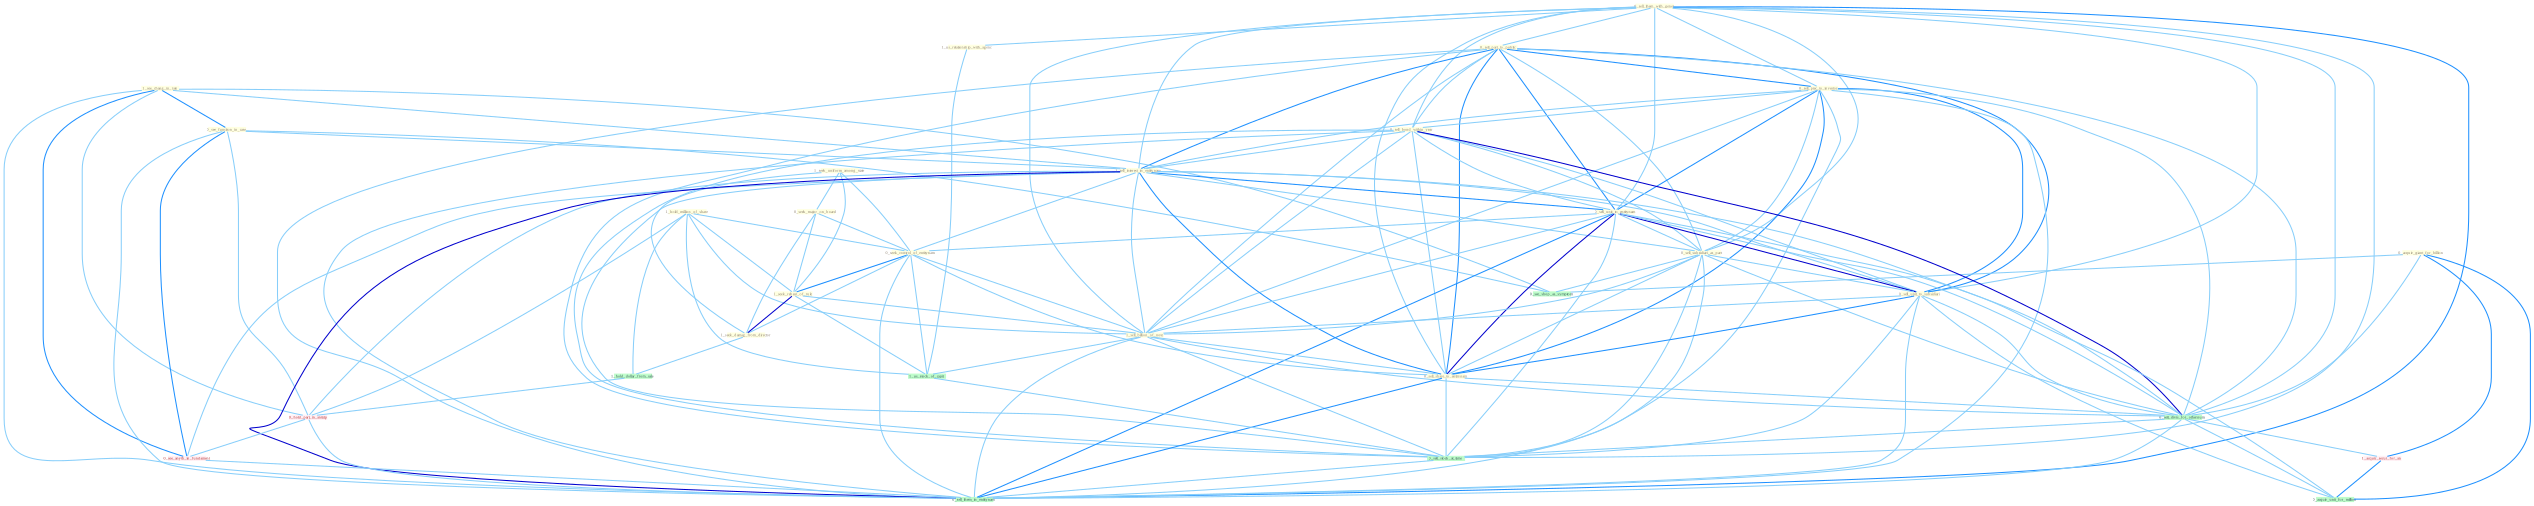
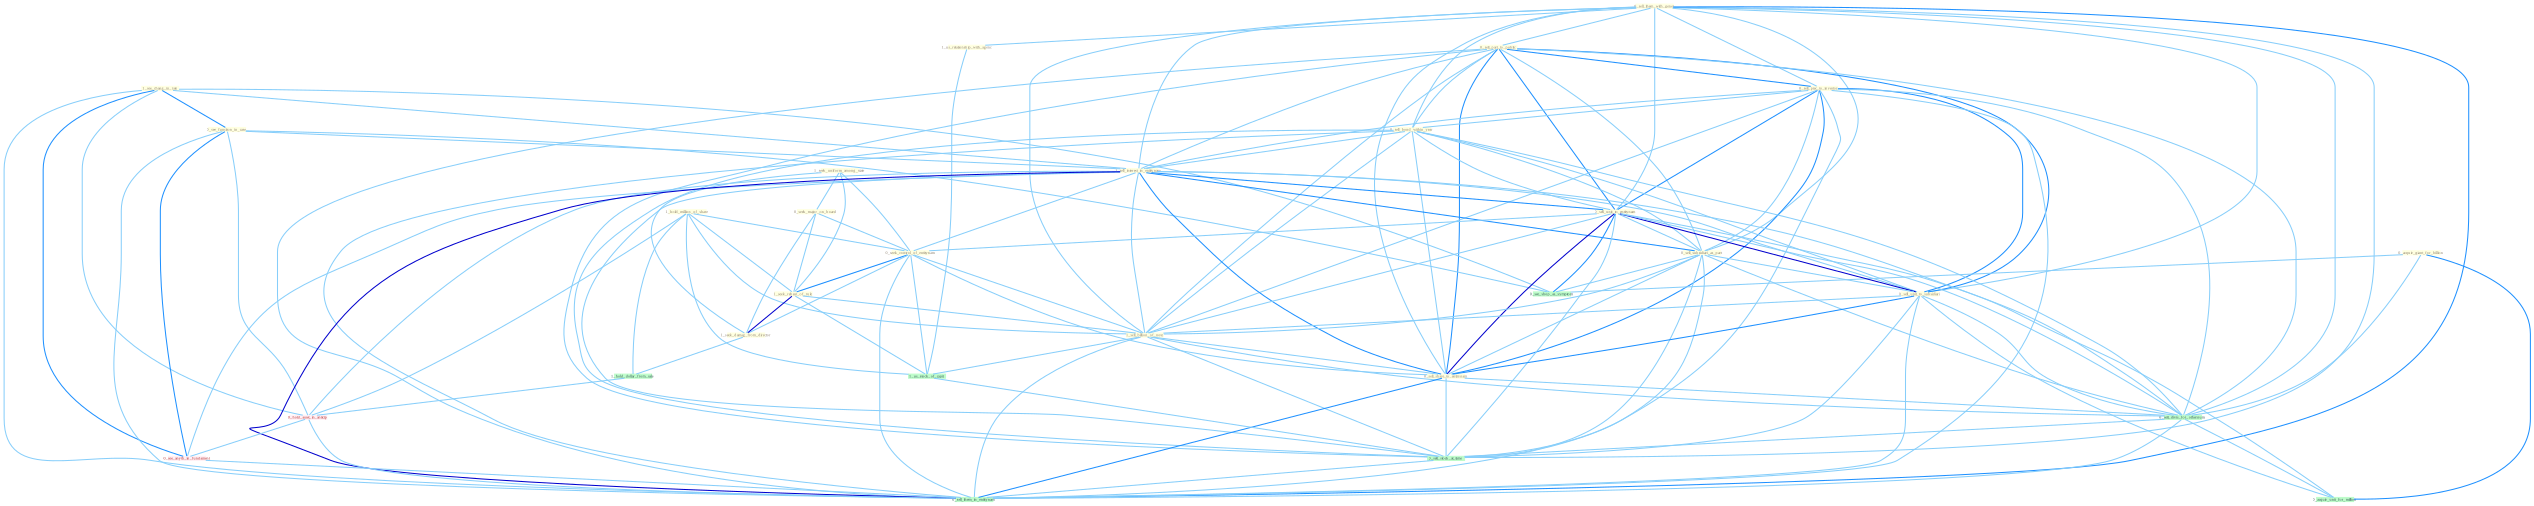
(1314, 99) -> (1314, 99)
(1407, 210) -> (1407, 210)
(1820, 226) -> (1820, 226)
(1311, 348) -> (1589, 257)
(308, 417) -> (308, 417)
(2382, 458) -> none
